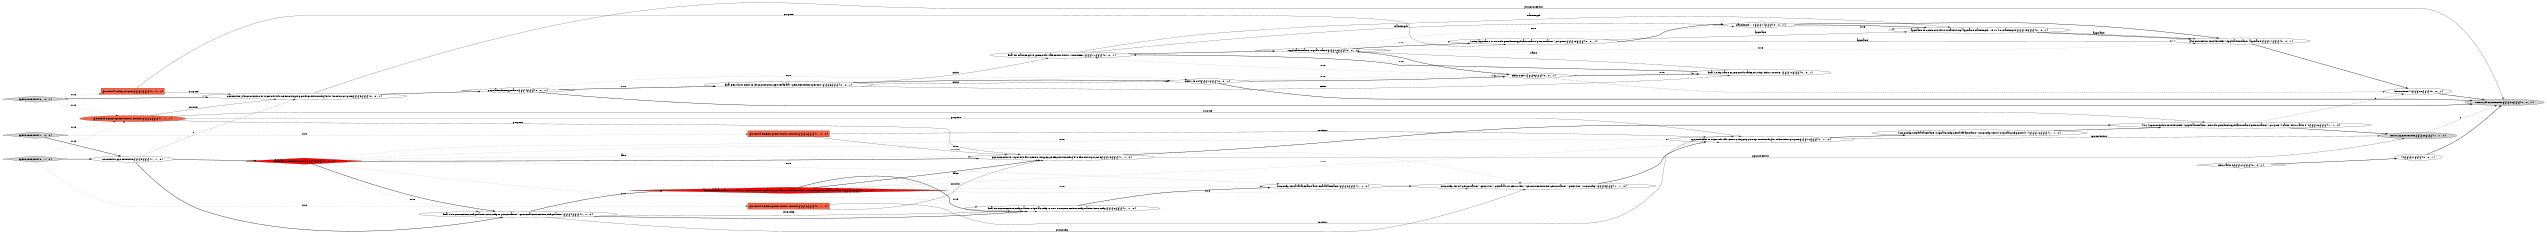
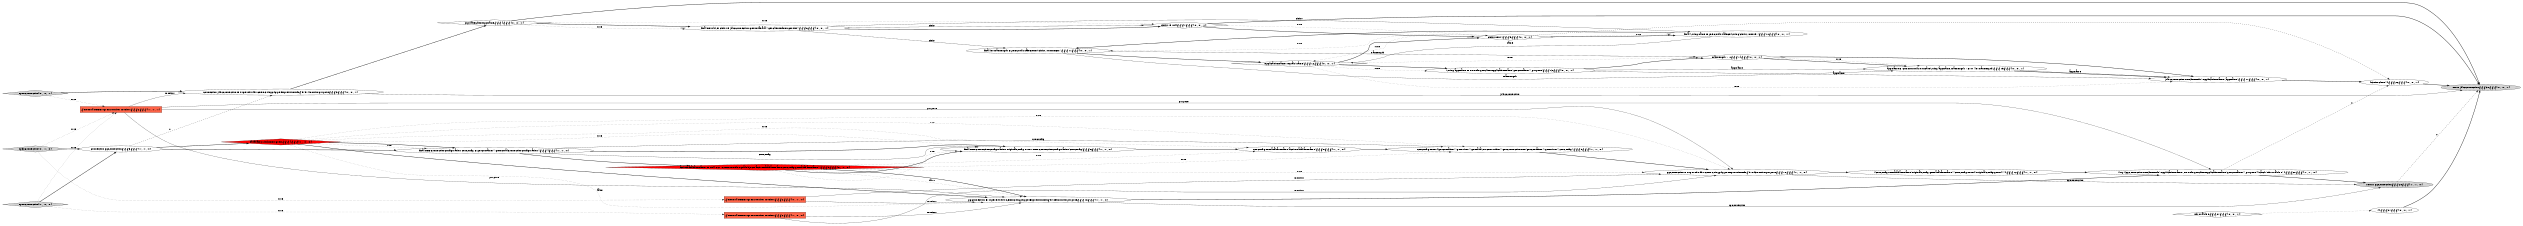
(133, 91) -> none
(133, 119) -> (121, 109)
(2333, 162) -> (2310, 212)
